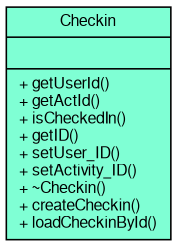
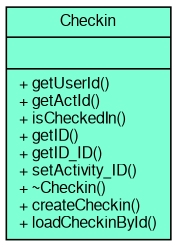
(70, 153) -> (61, 153)
